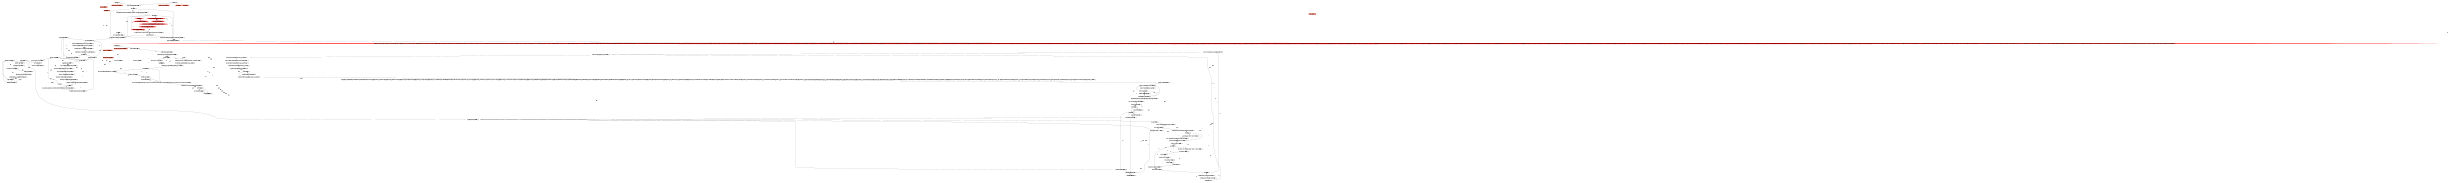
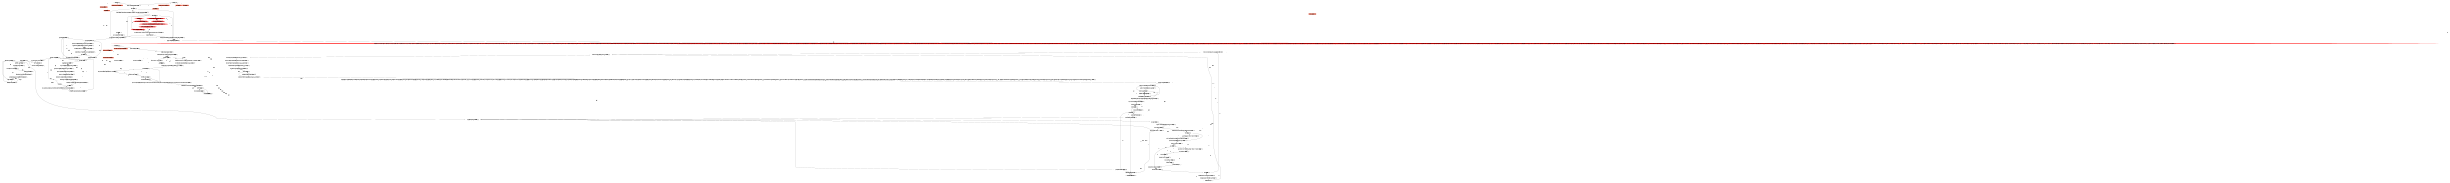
none -> (156, 9)
